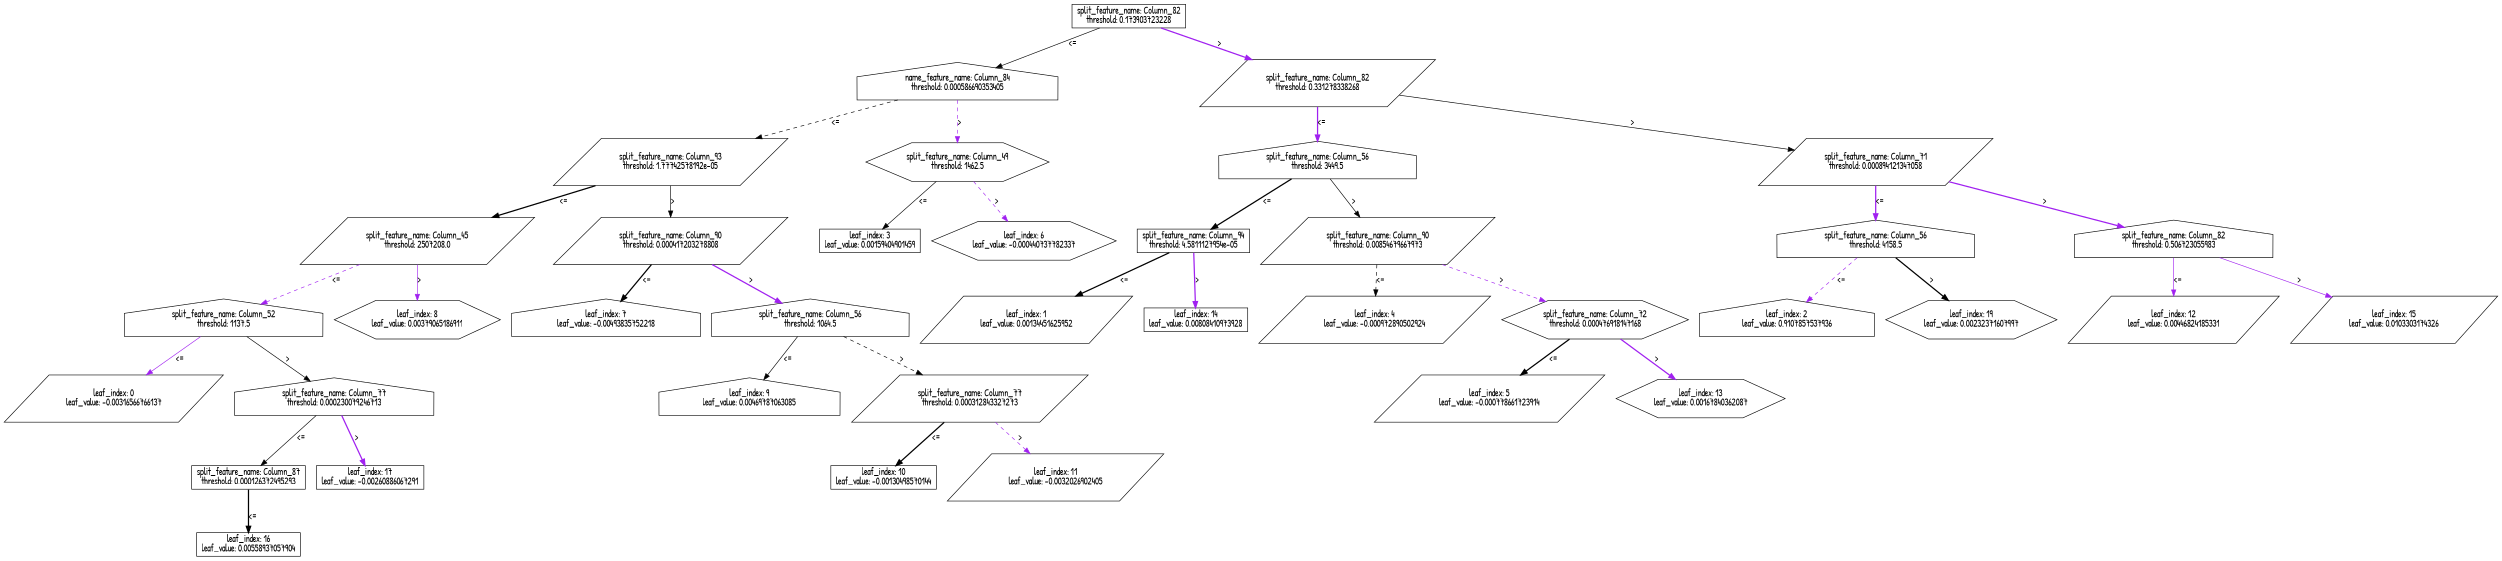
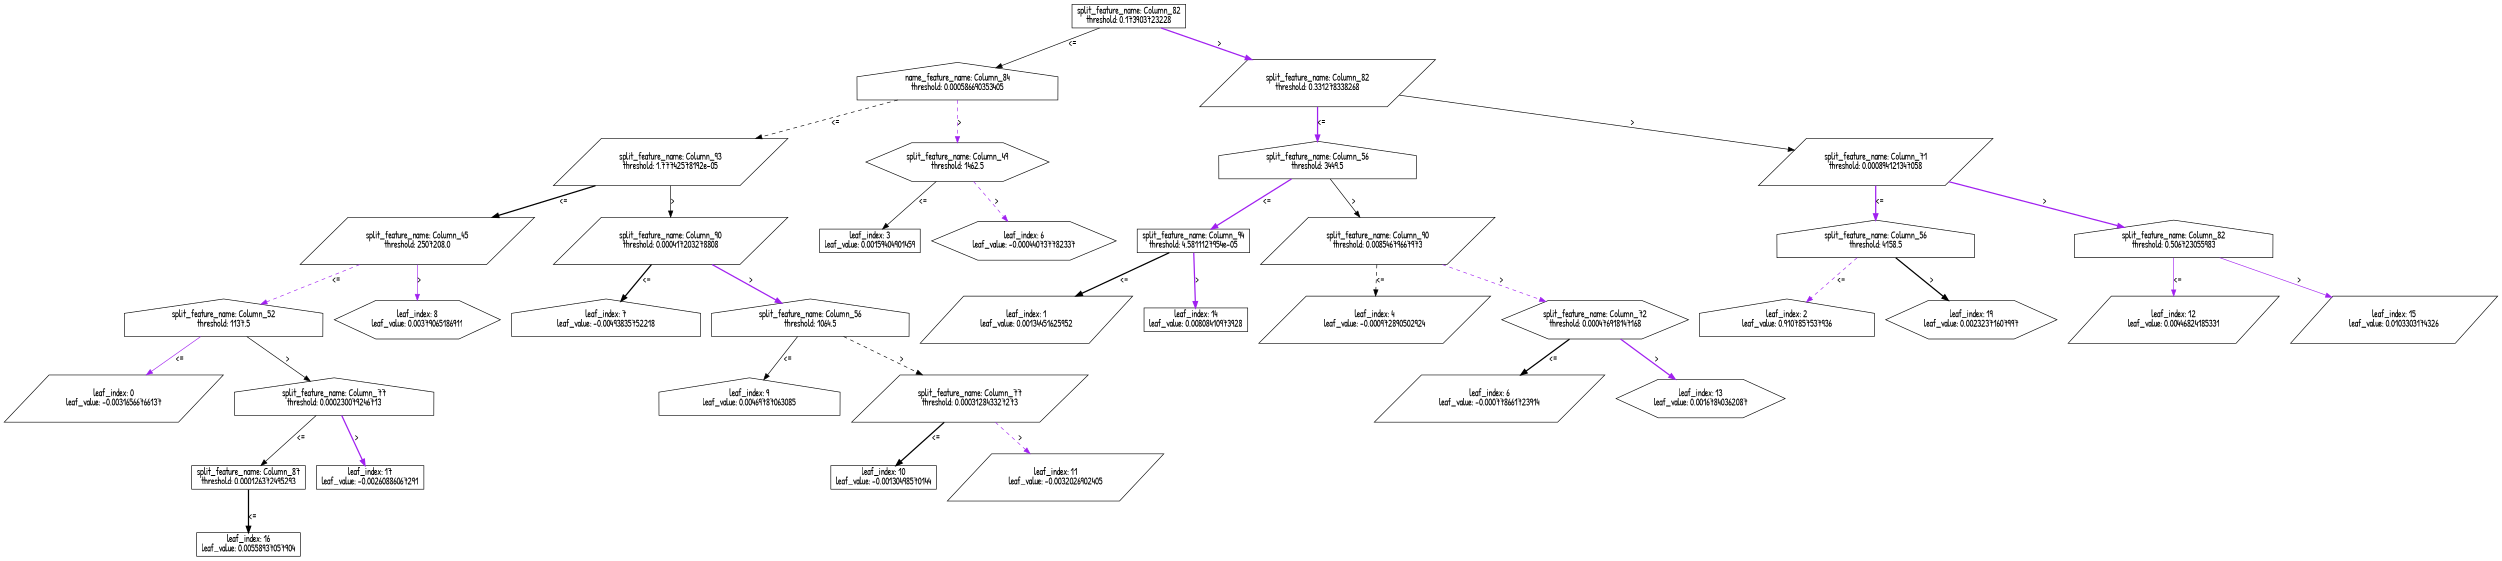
(1254, 202) -> (1254, 202)
(1490, 399) -> (1490, 399)
